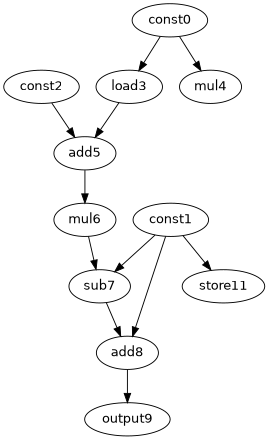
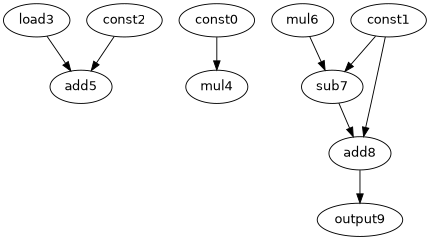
(152, 50) -> none
(85, 182) -> none
(223, 286) -> none
